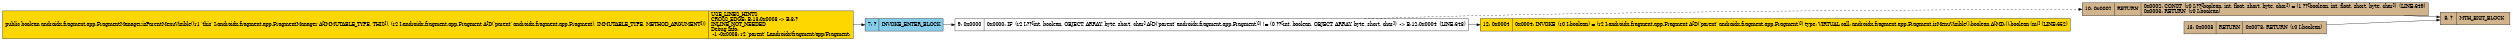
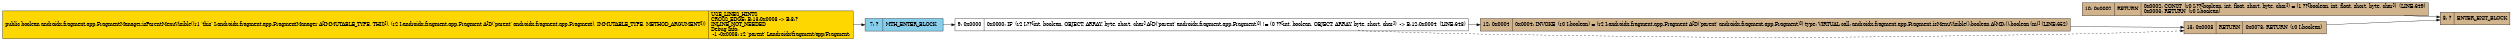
(1721, 12) -> (1769, 37)
(2482, 18) -> (2482, 18)
(911, 25) -> (911, 25)
(1775, 25) -> (1775, 25)
none -> (2125, 27)
